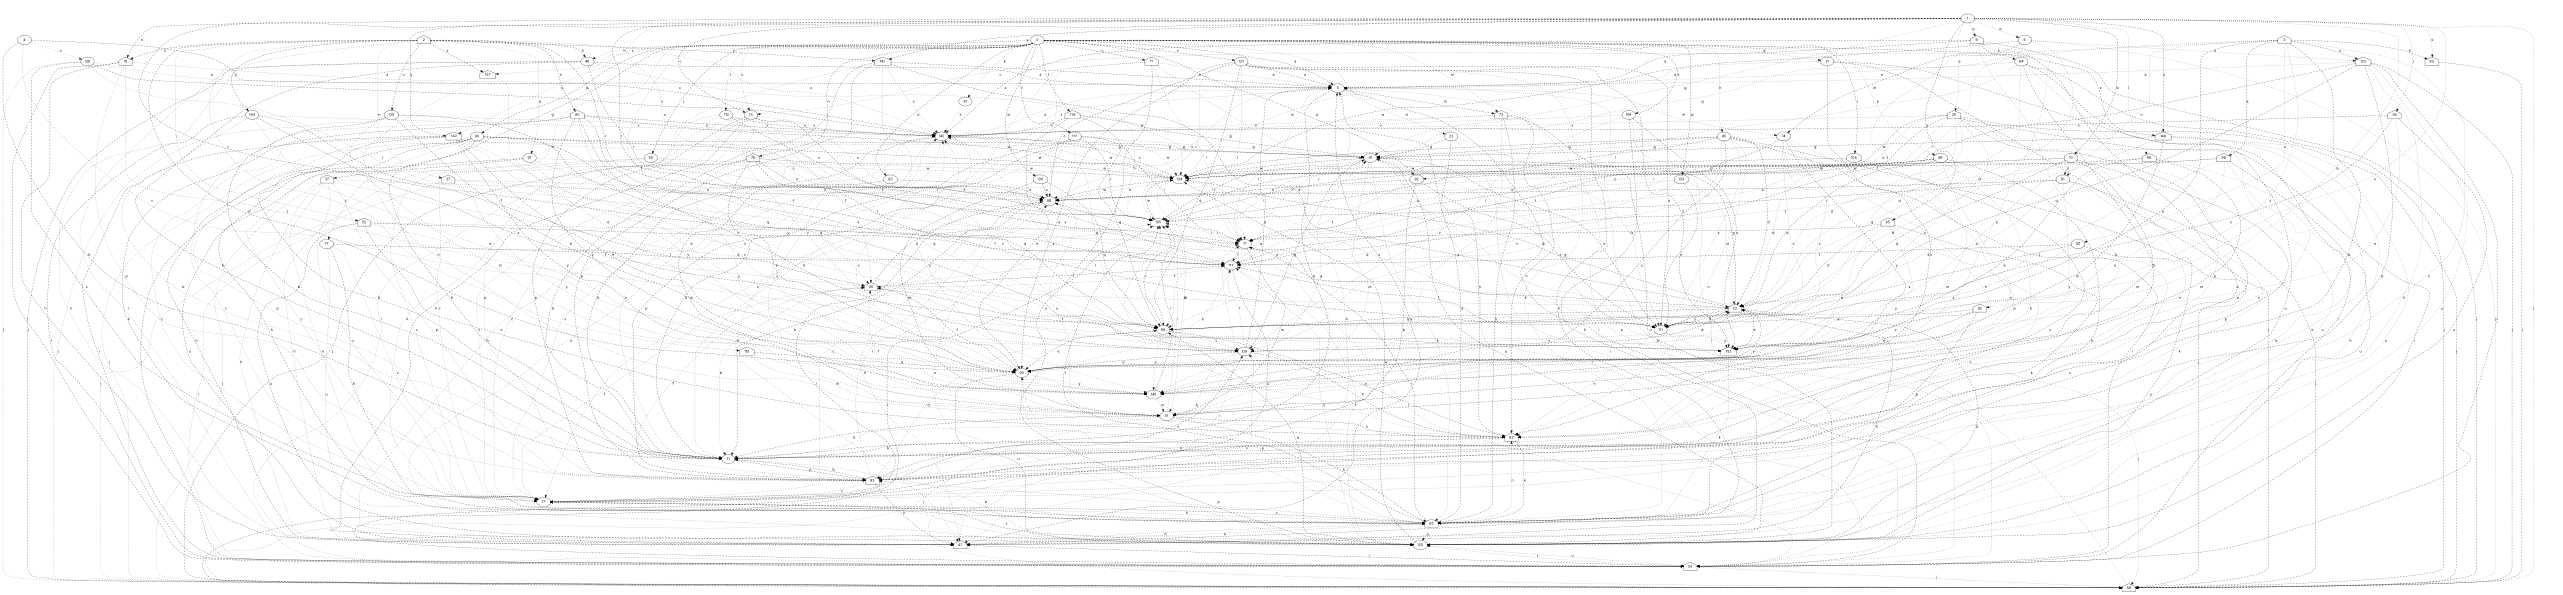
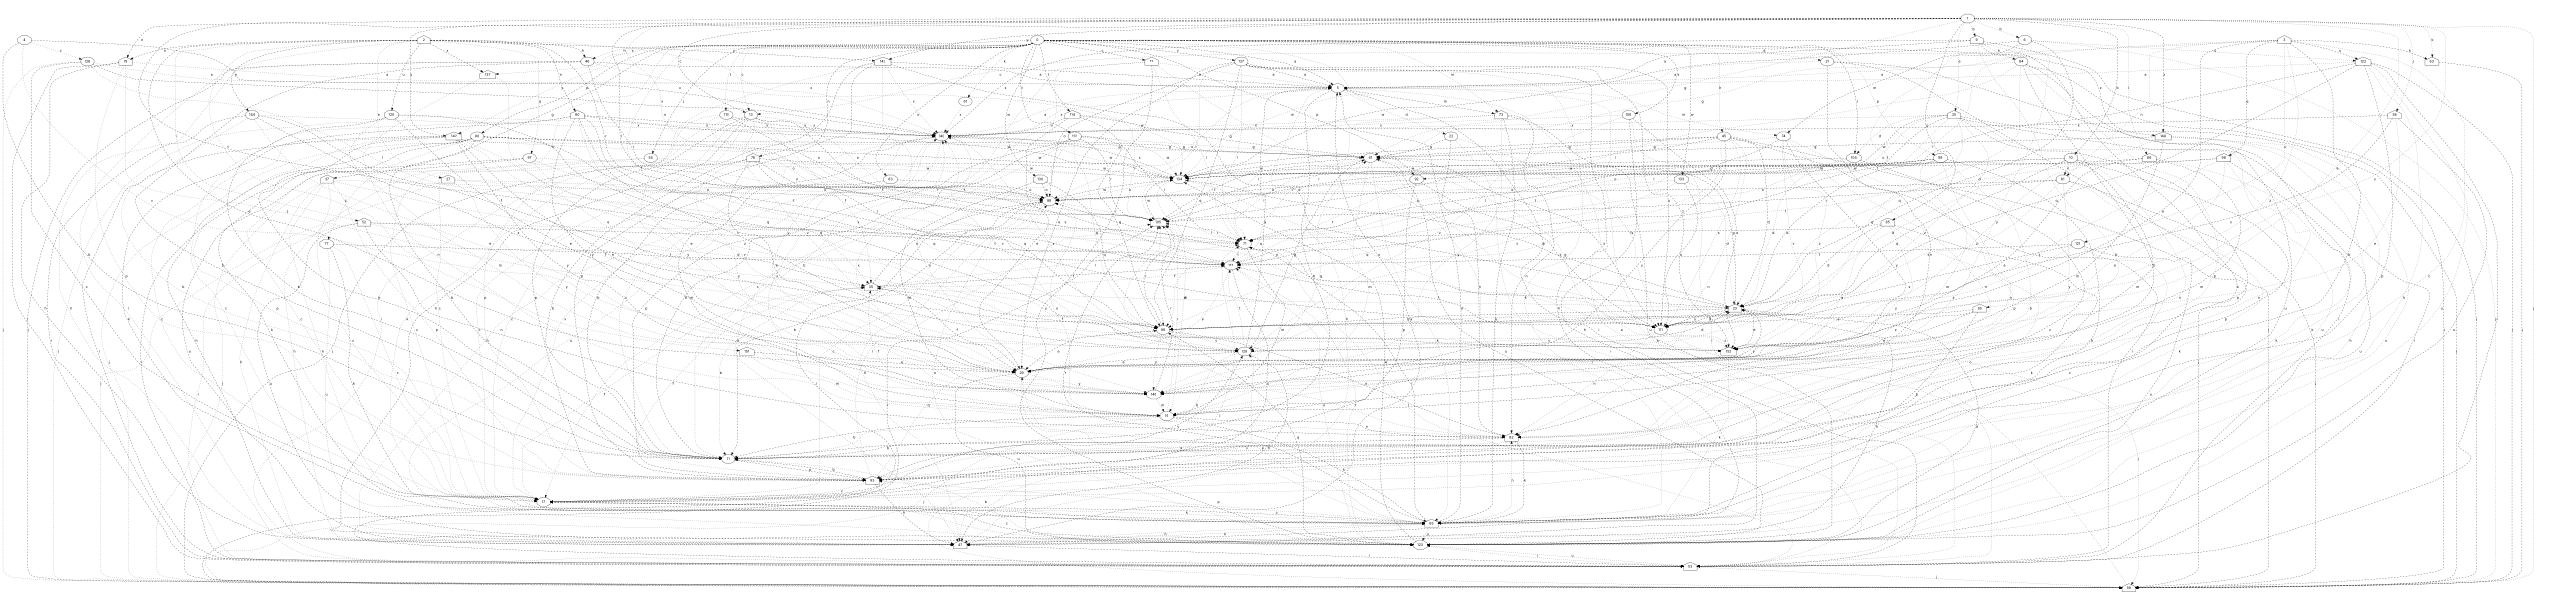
(1924, 195) -> (1924, 195)
(1841, 205) -> (1898, 122)
(1373, 406) -> (1169, 480)
